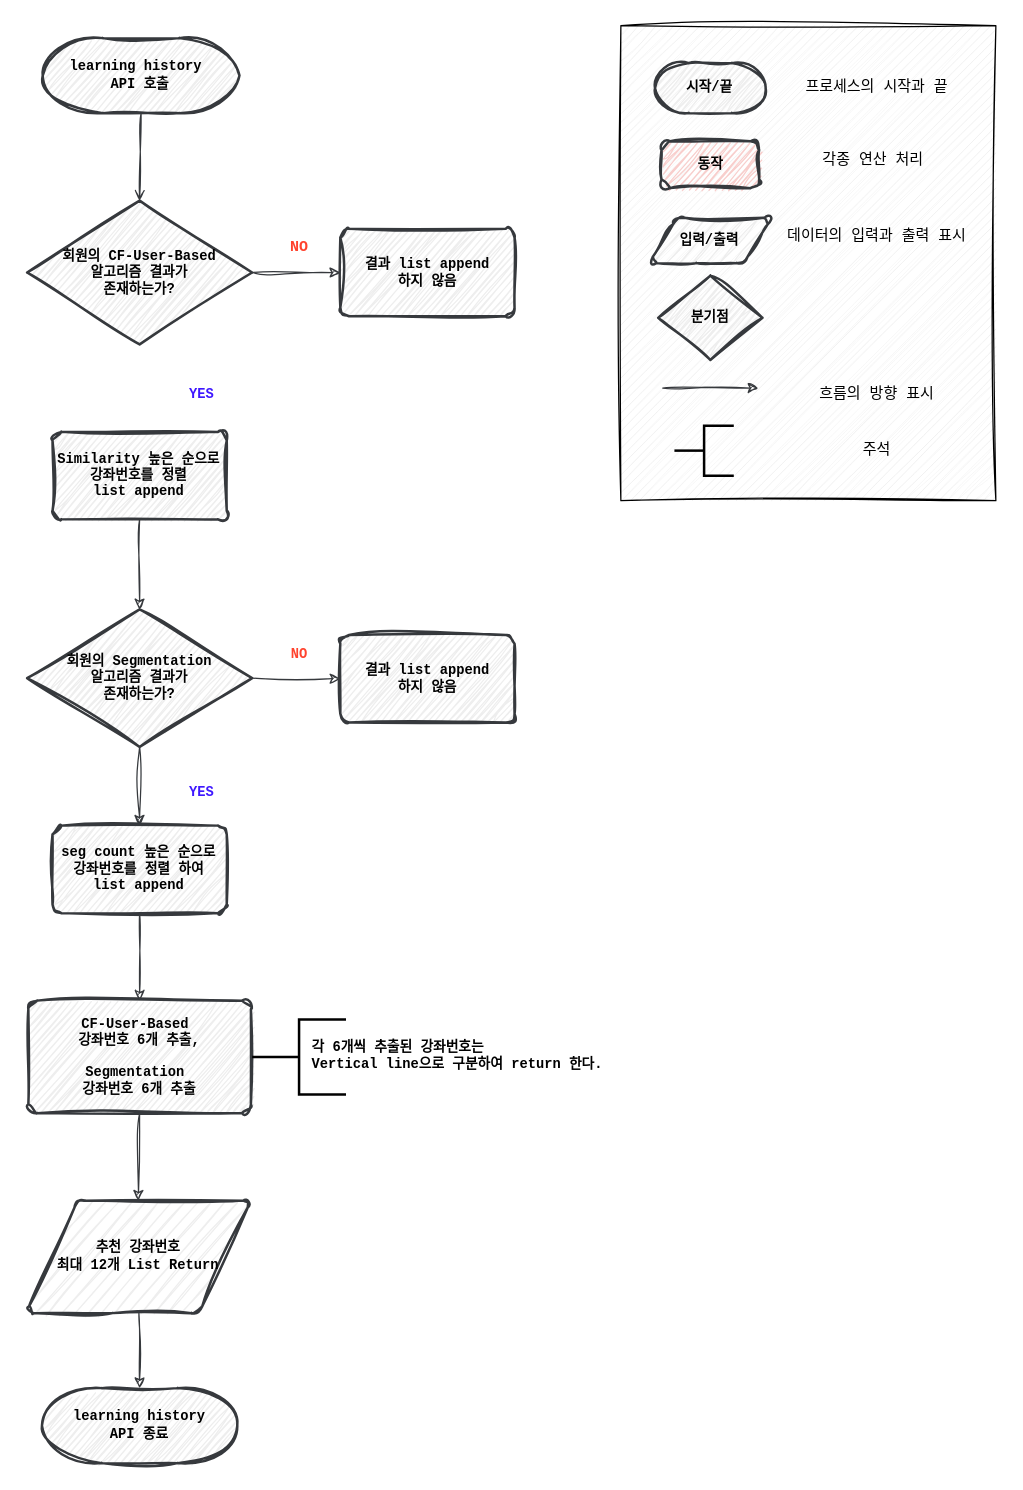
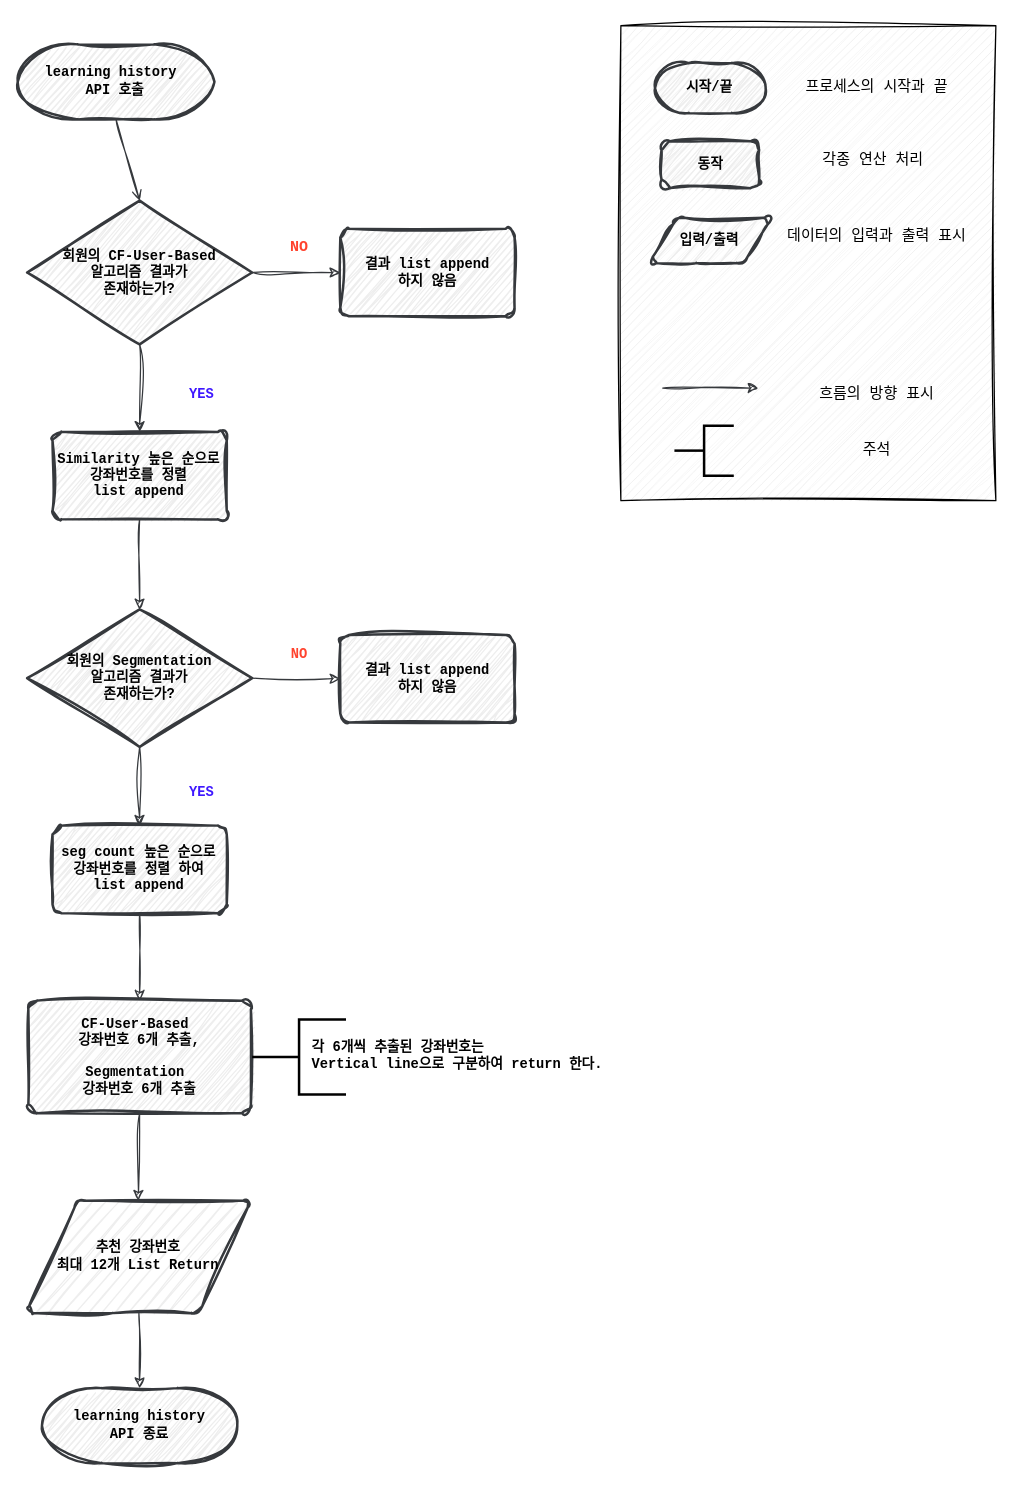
(141, 76) -> (116, 82)
(710, 165) -> (710, 165)
(710, 318) -> none
none -> (139, 385)
